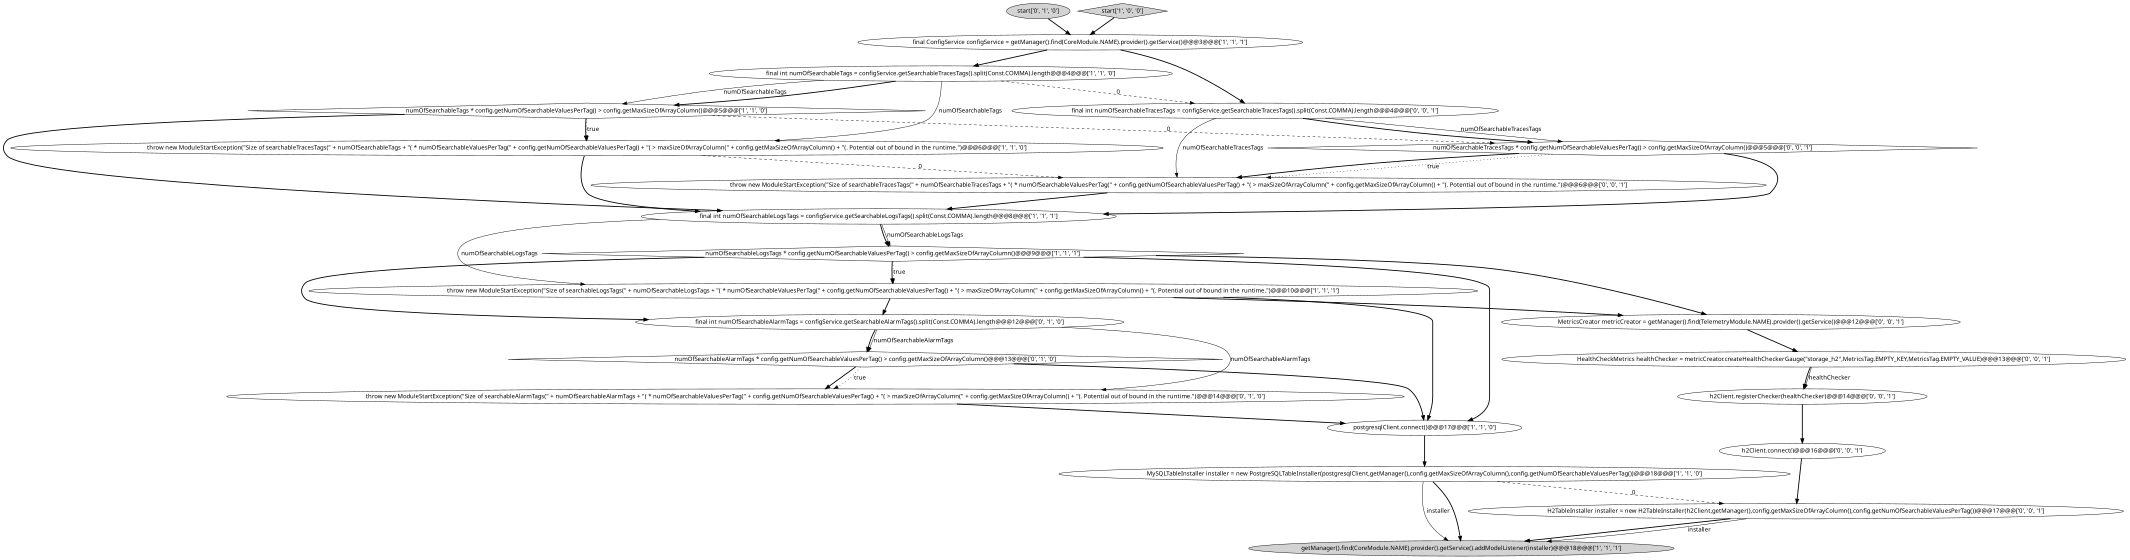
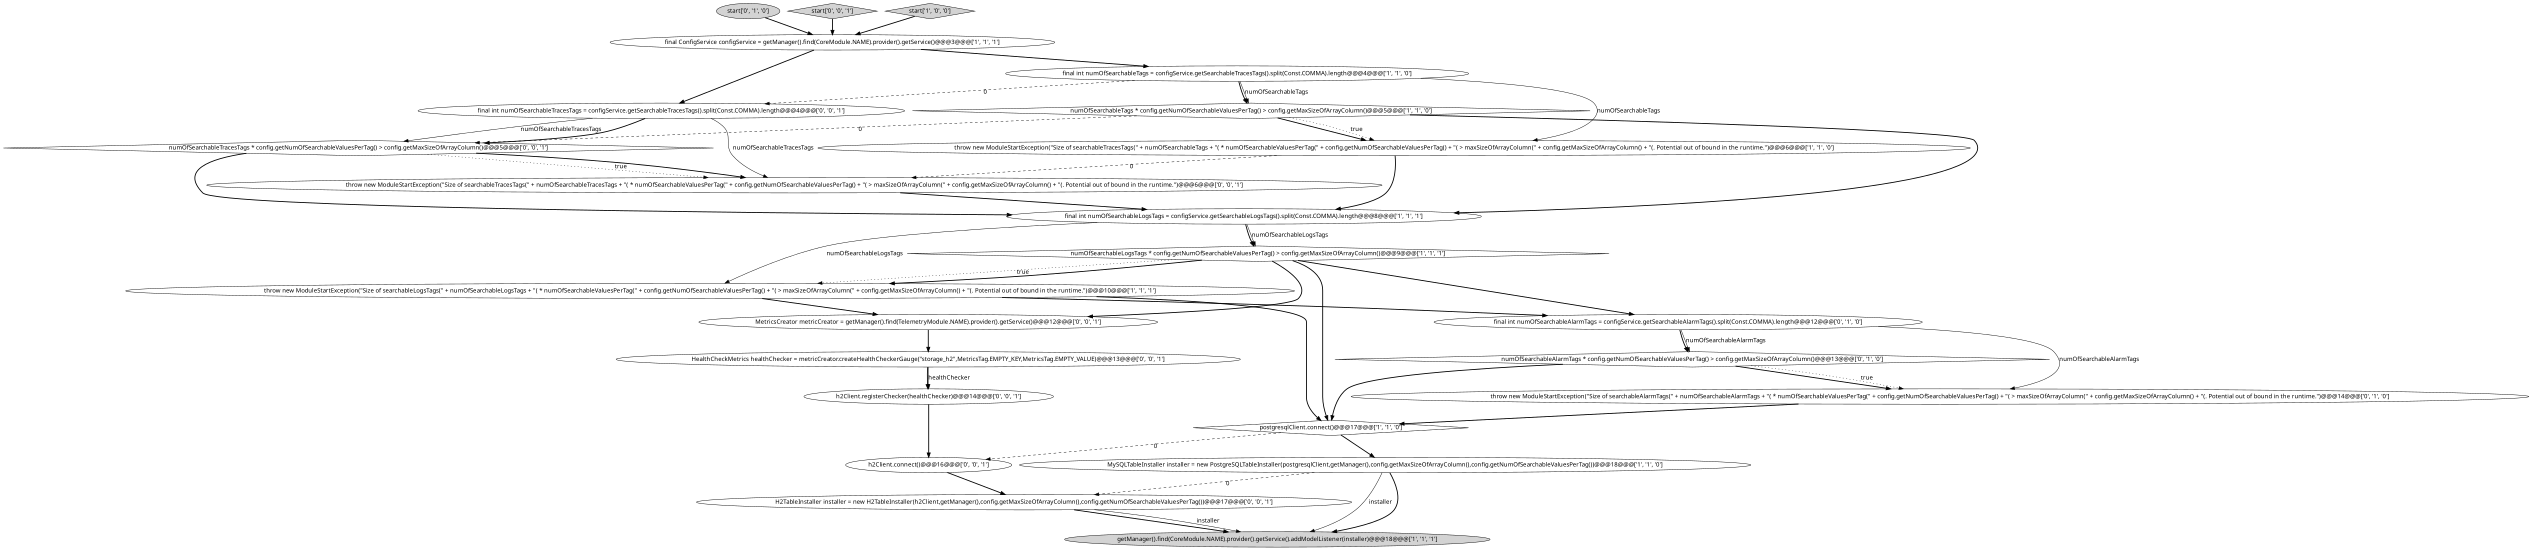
none -> (832, 11)
(1425, 428) -> (1331, 428)
none -> (1136, 446)
